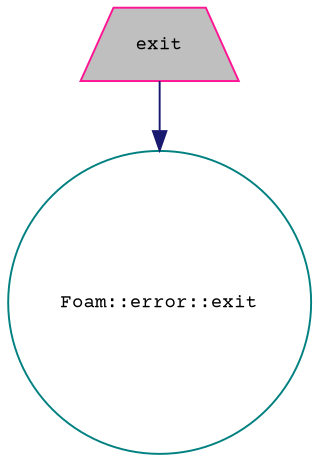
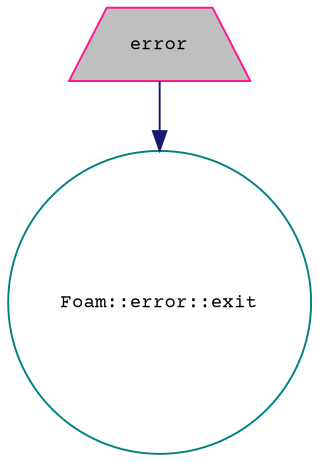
(160, 44) -> (160, 44)
